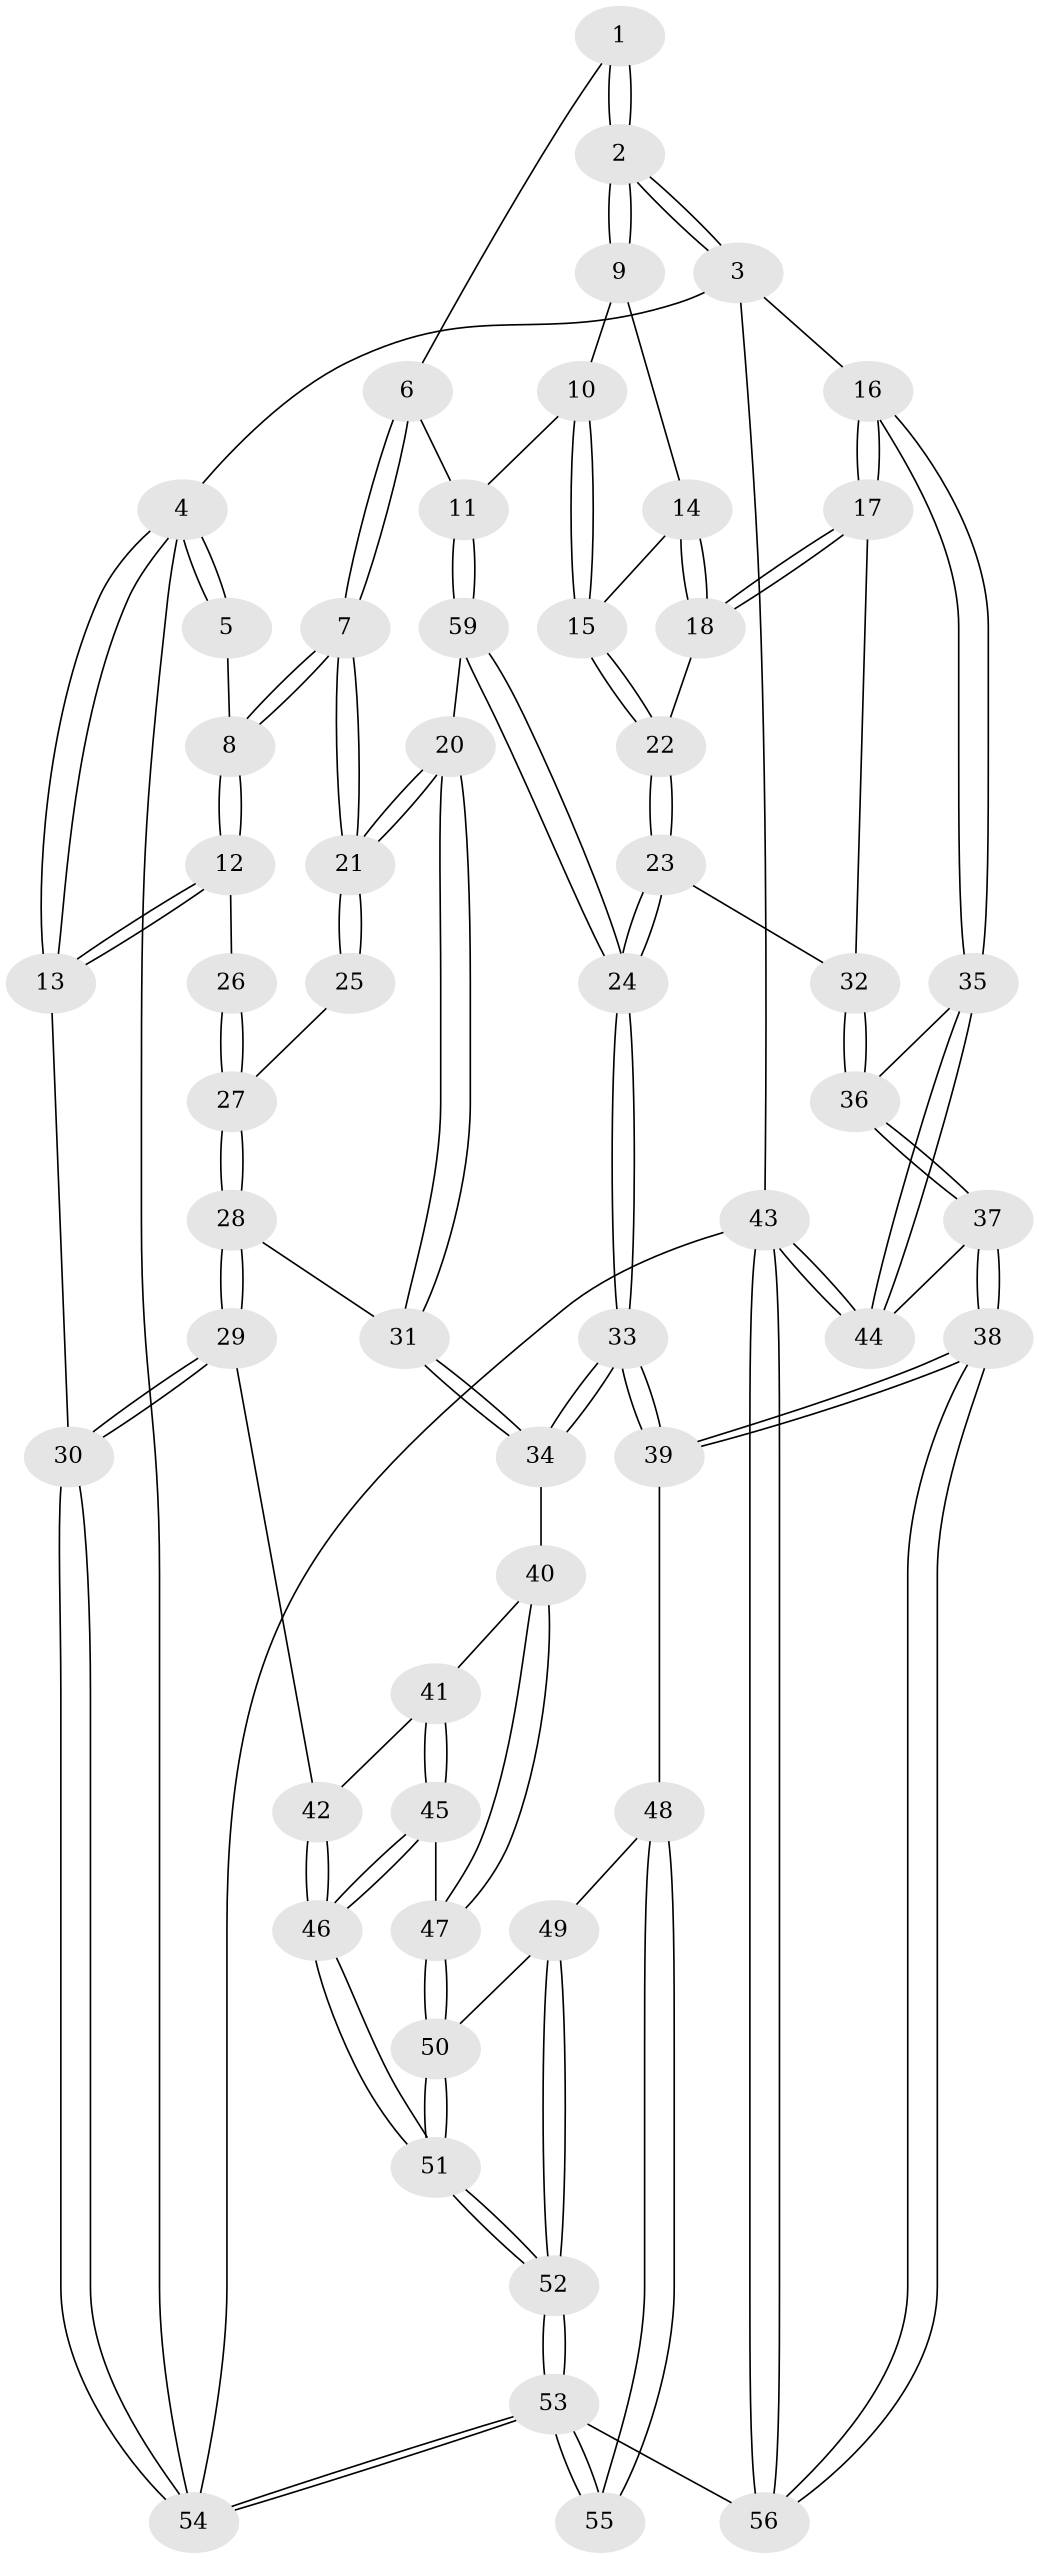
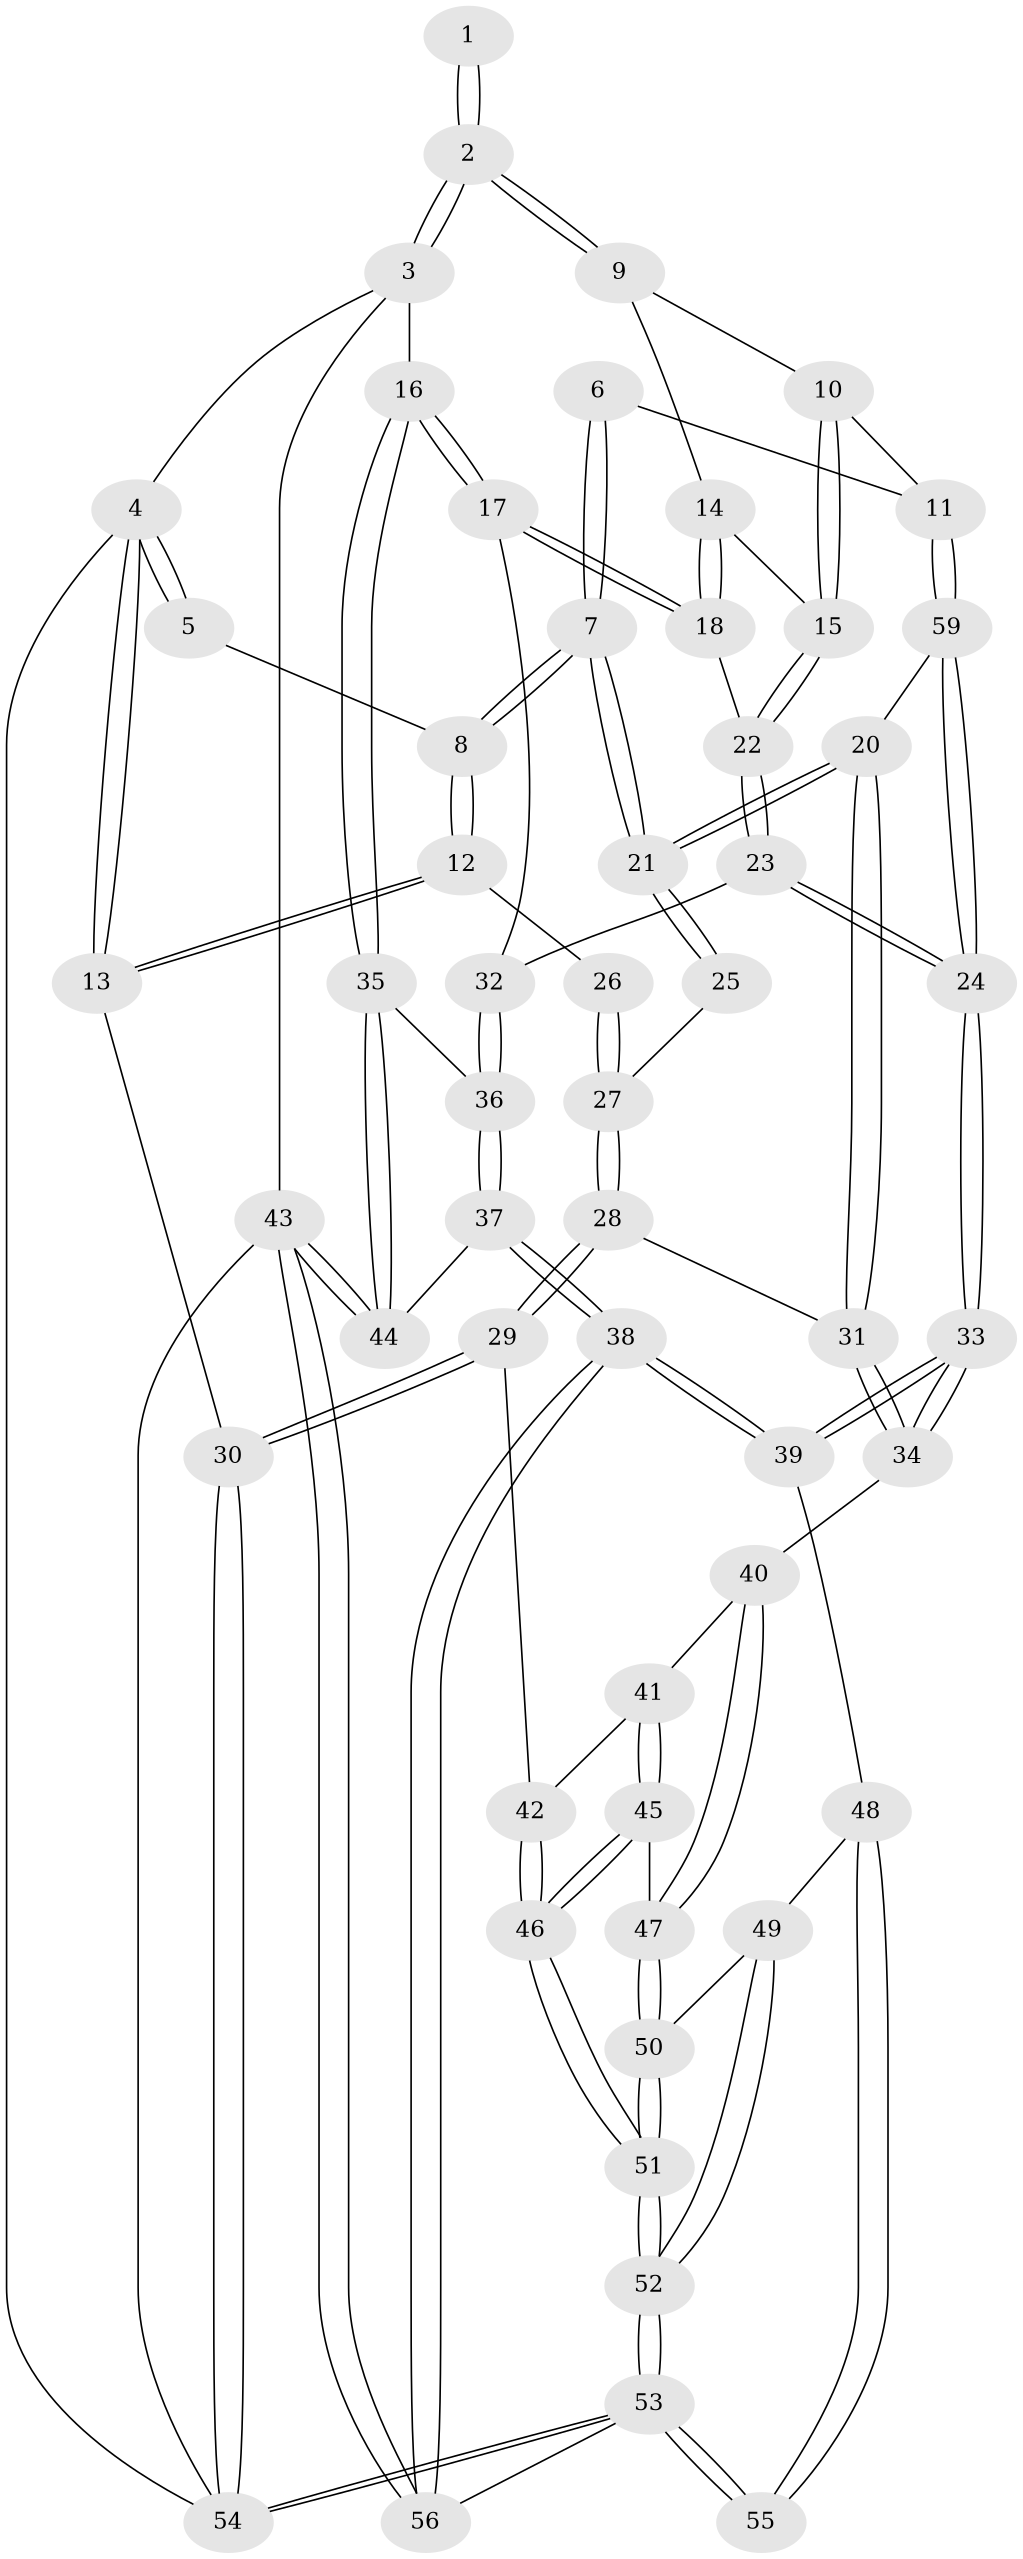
(509, 211) -> none
